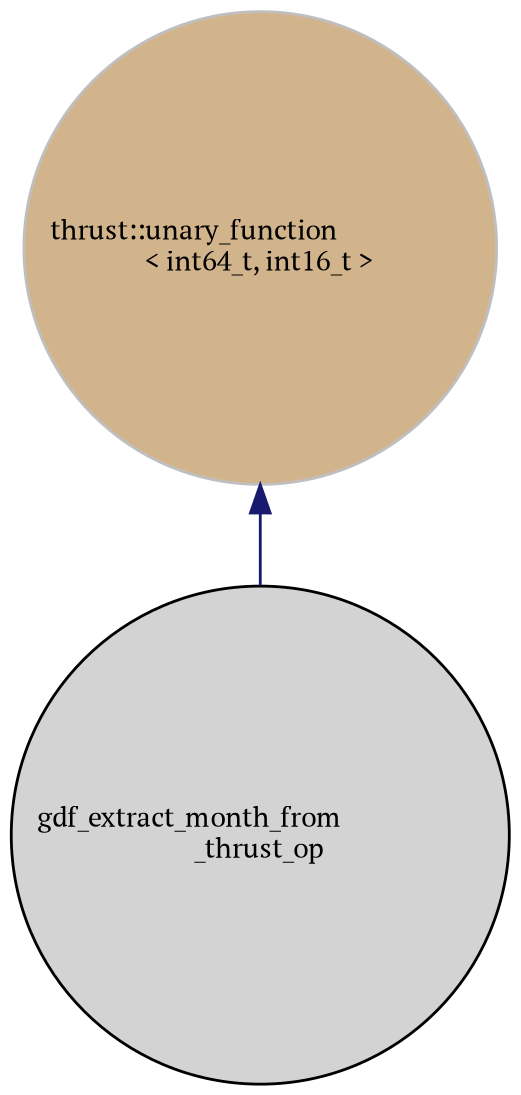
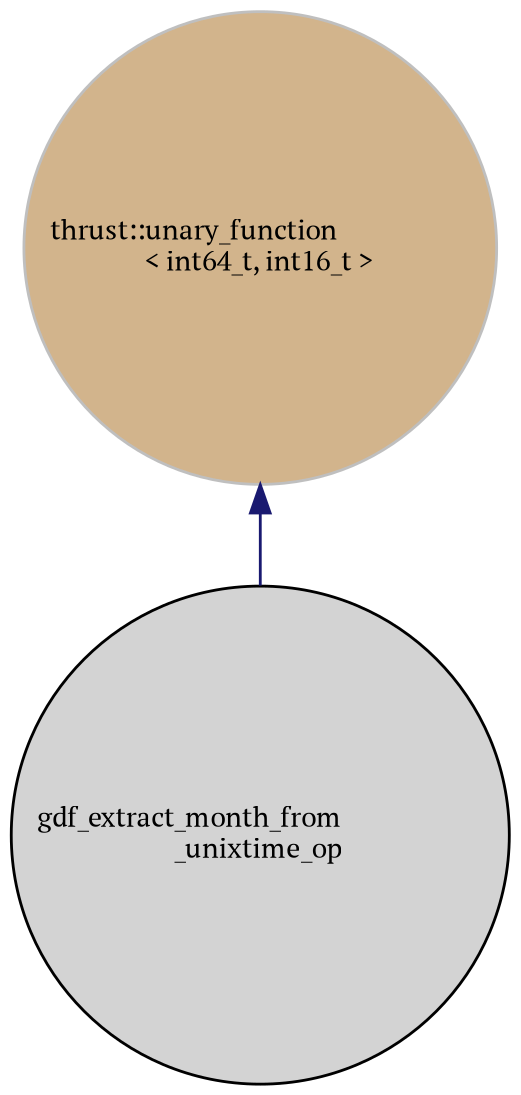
(260, 835) -> (260, 835)
